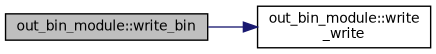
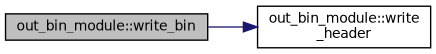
(344, 27) -> (344, 27)
